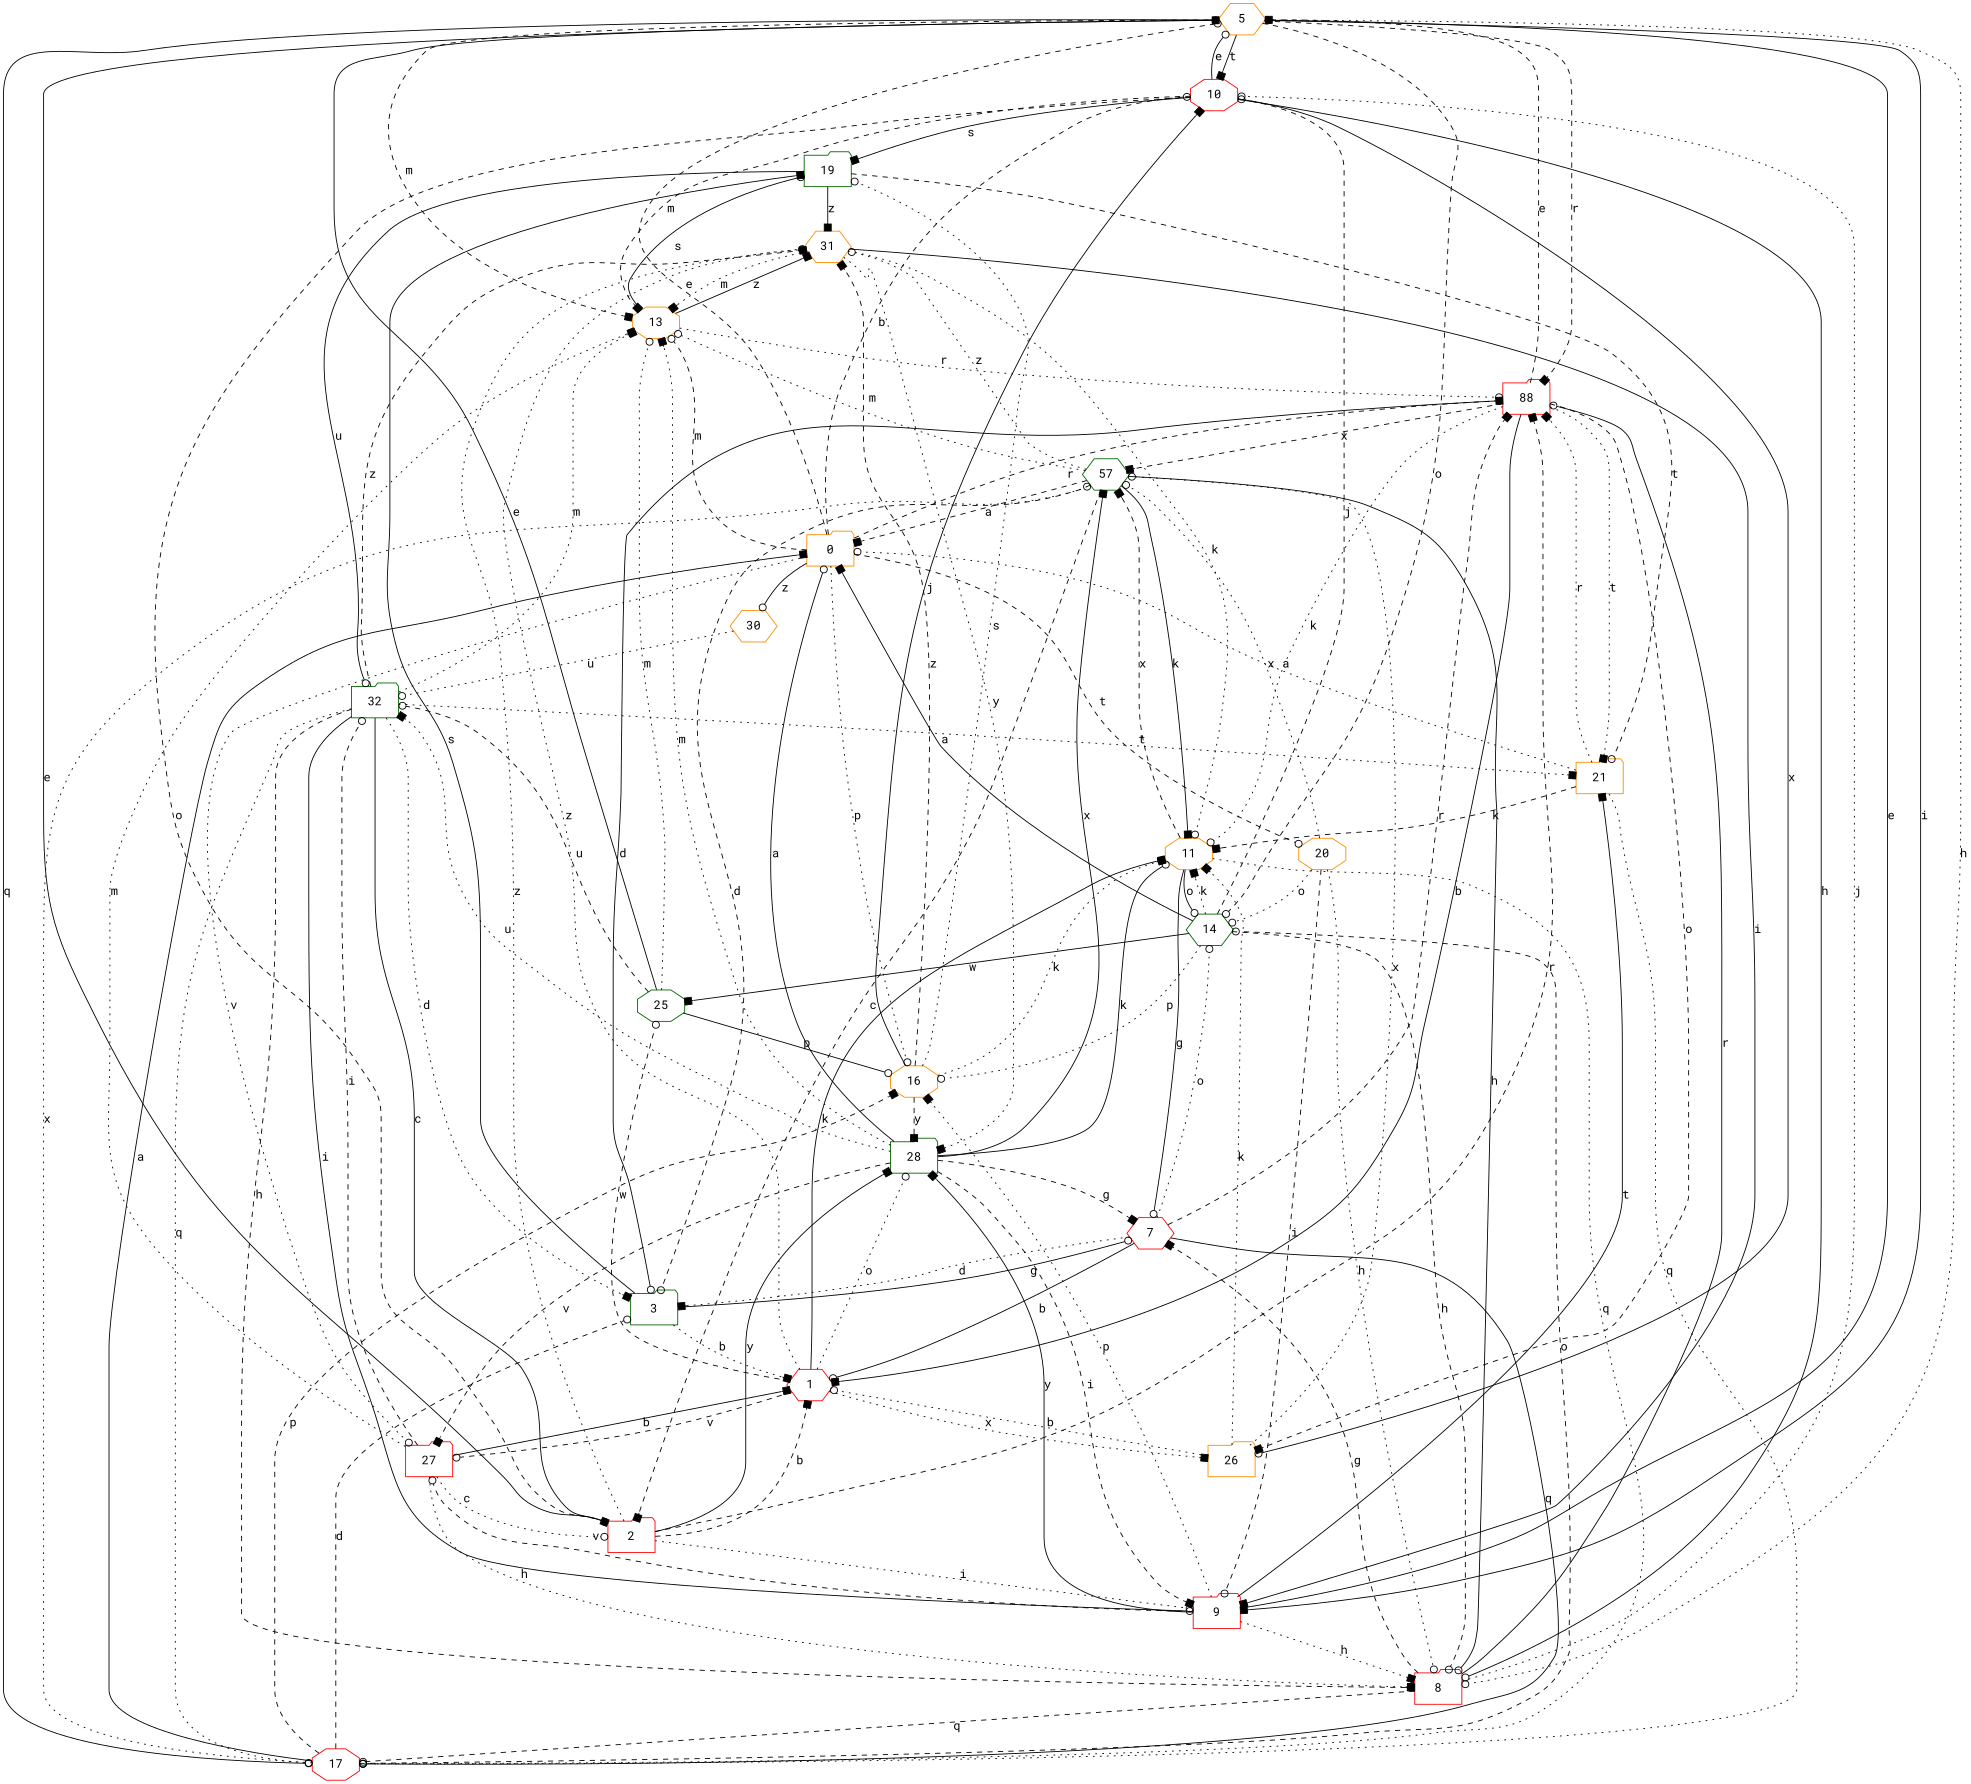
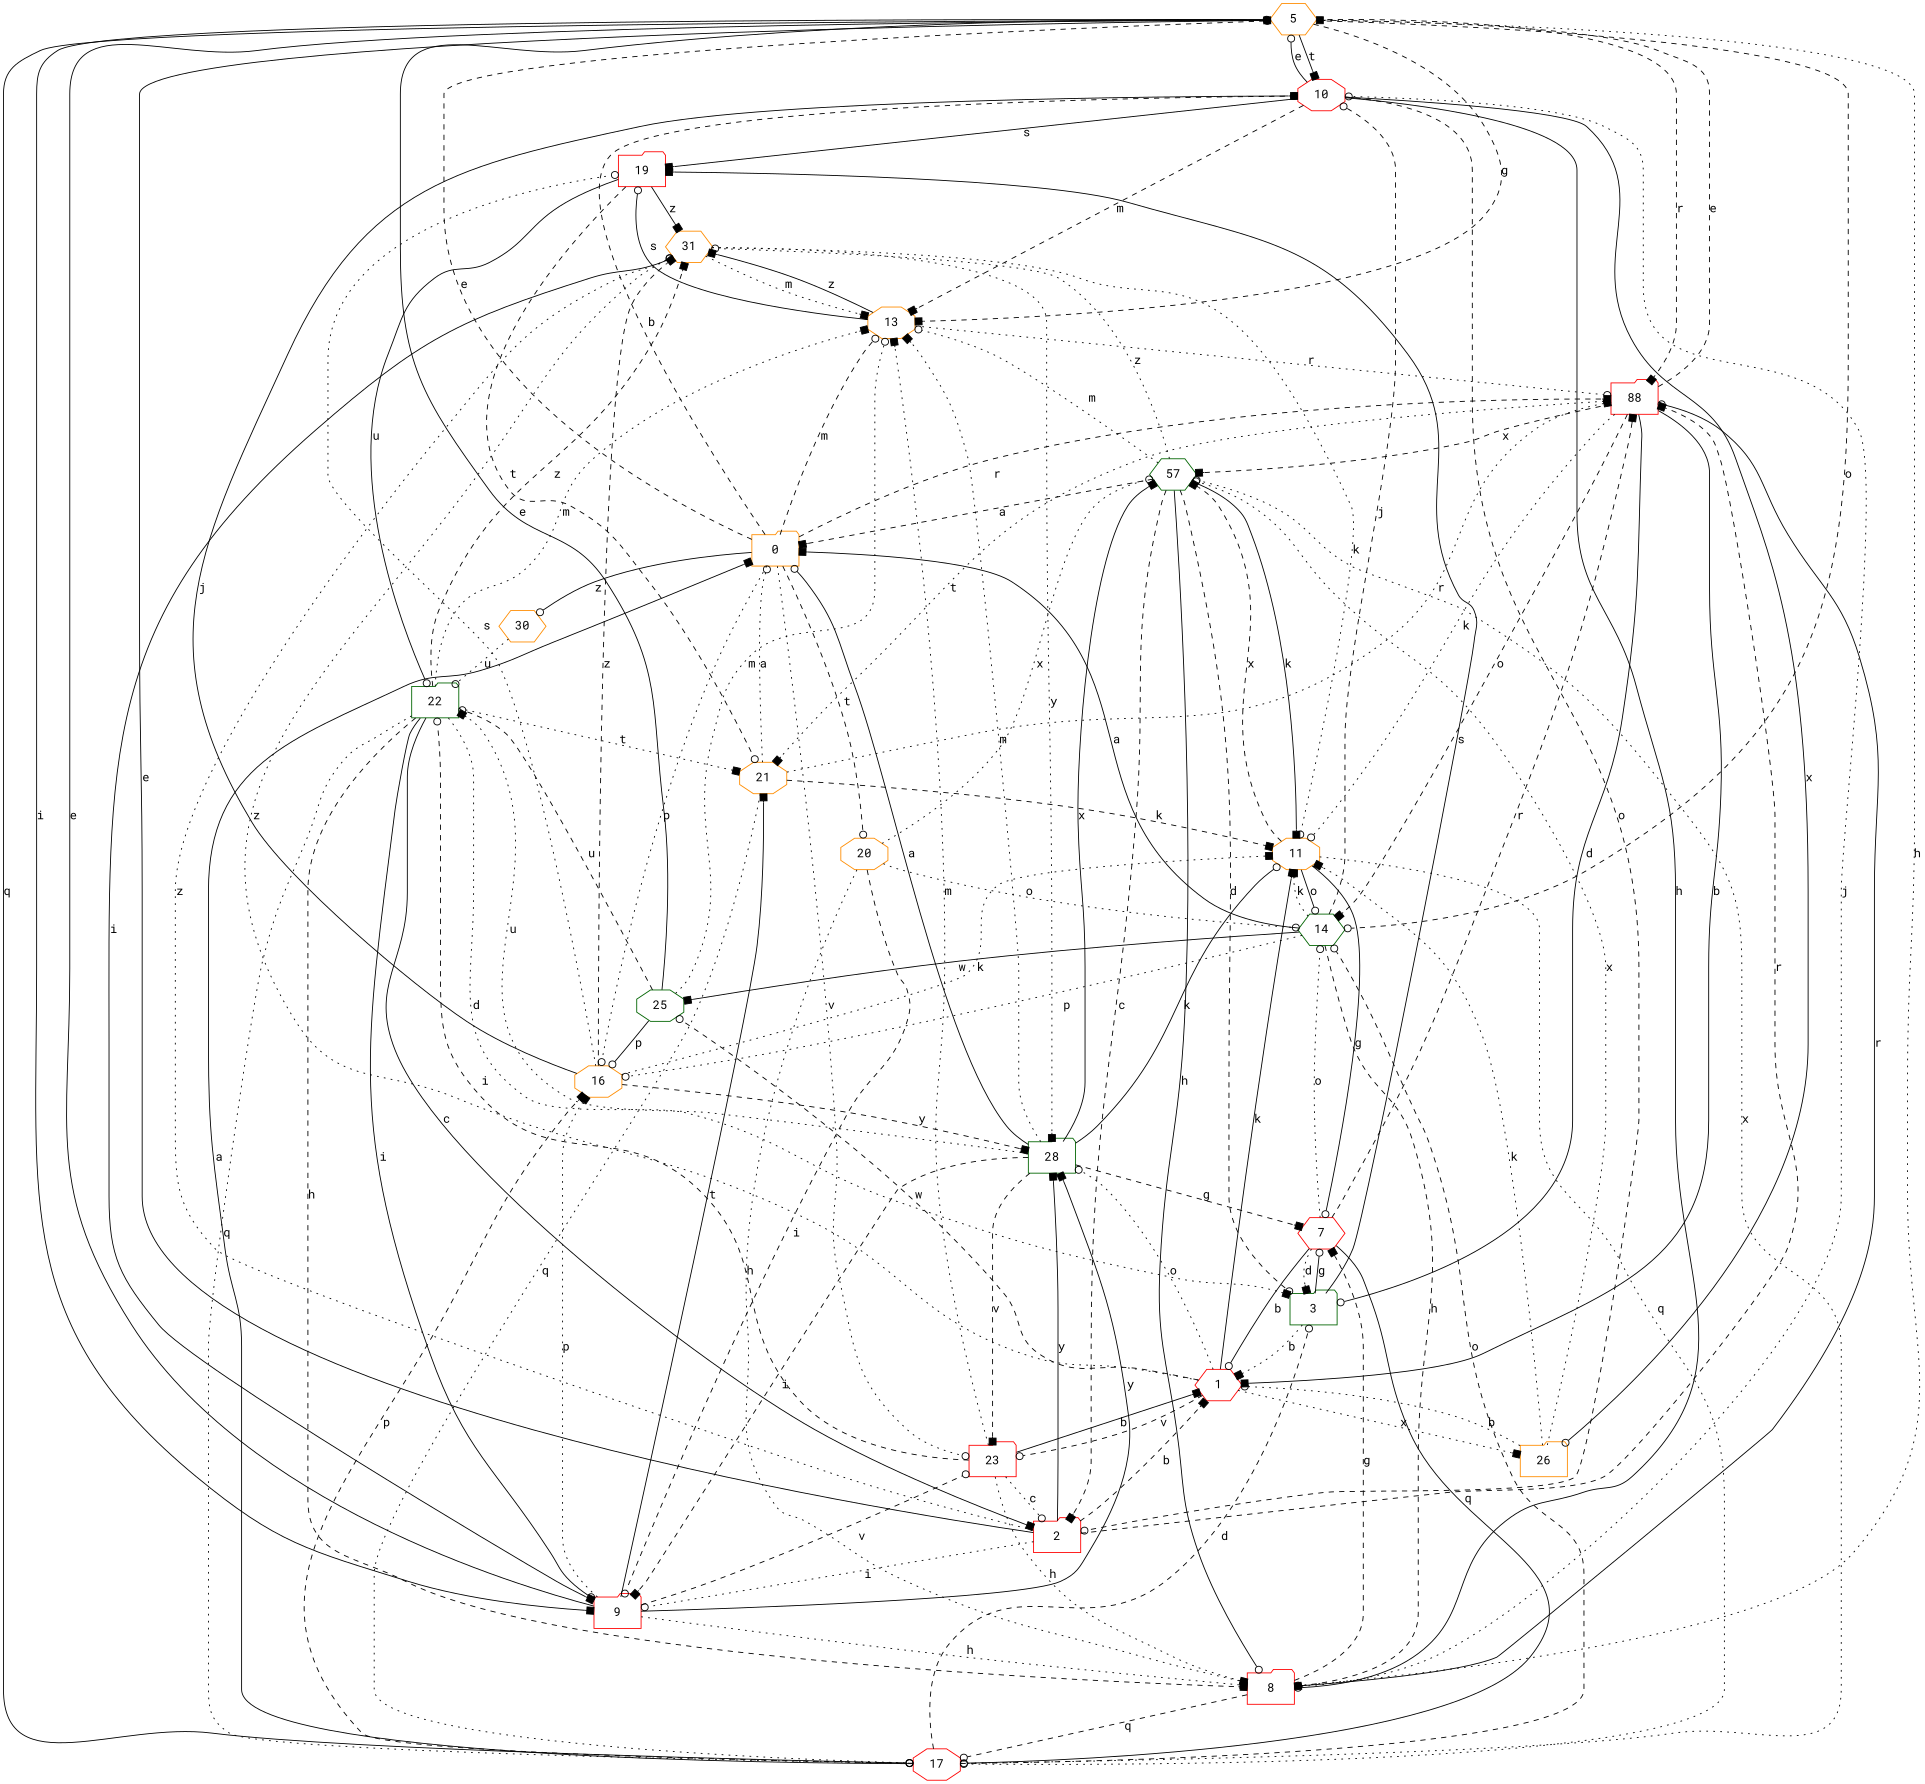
(410, 171) -> (1505, 171)
(828, 171) -> (642, 171)
(375, 702) -> (435, 702)
(1600, 778) -> (763, 778)
(1689, 1038) -> (1492, 668)
(1433, 1237) -> (1426, 1341)
(429, 1461) -> (993, 1461)
